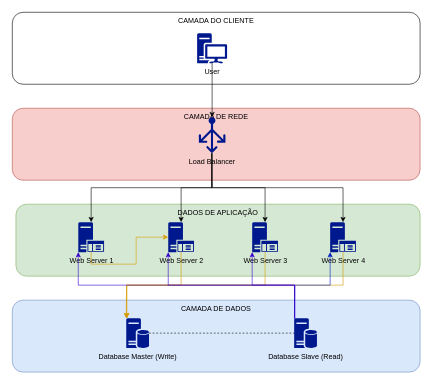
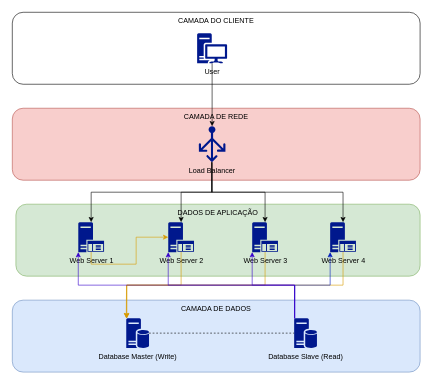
(212, 135) -> (212, 144)
